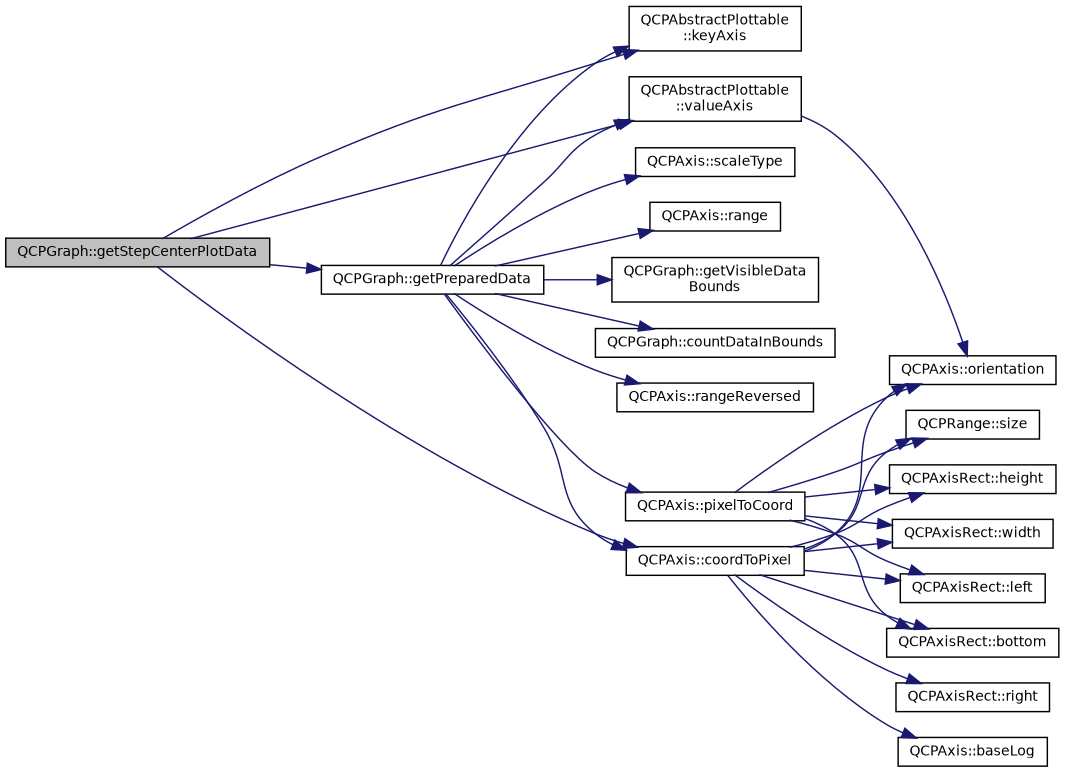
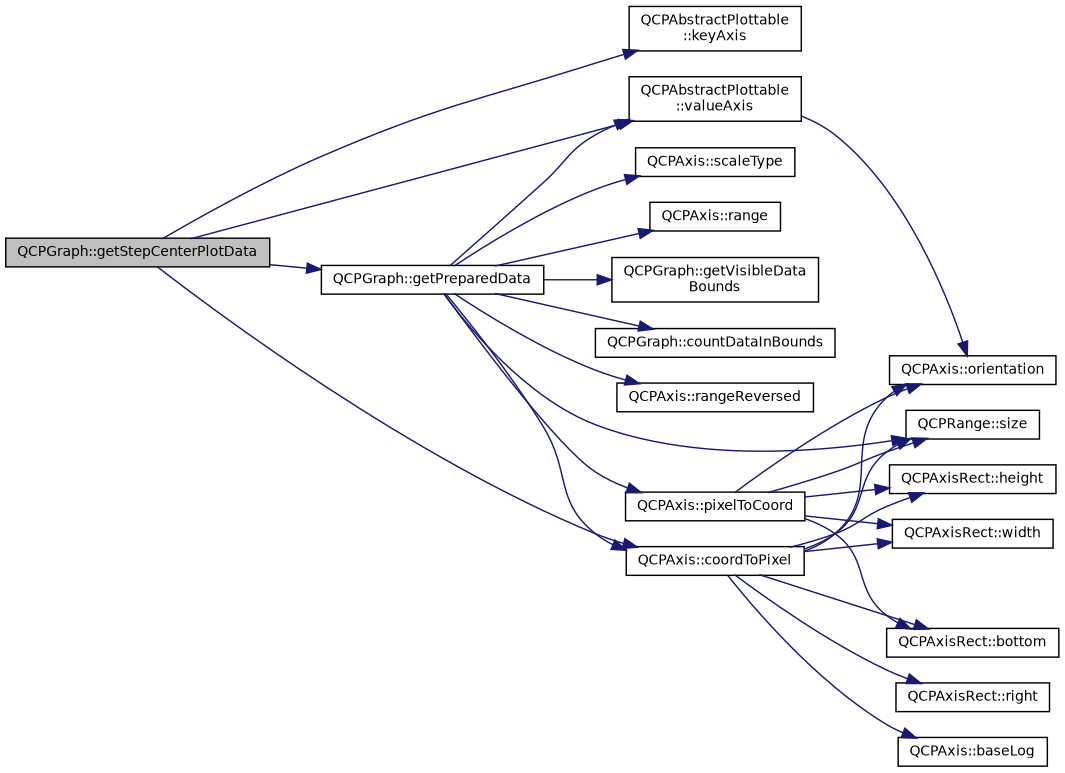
(517, 140) -> (642, 438)
(973, 588) -> none
